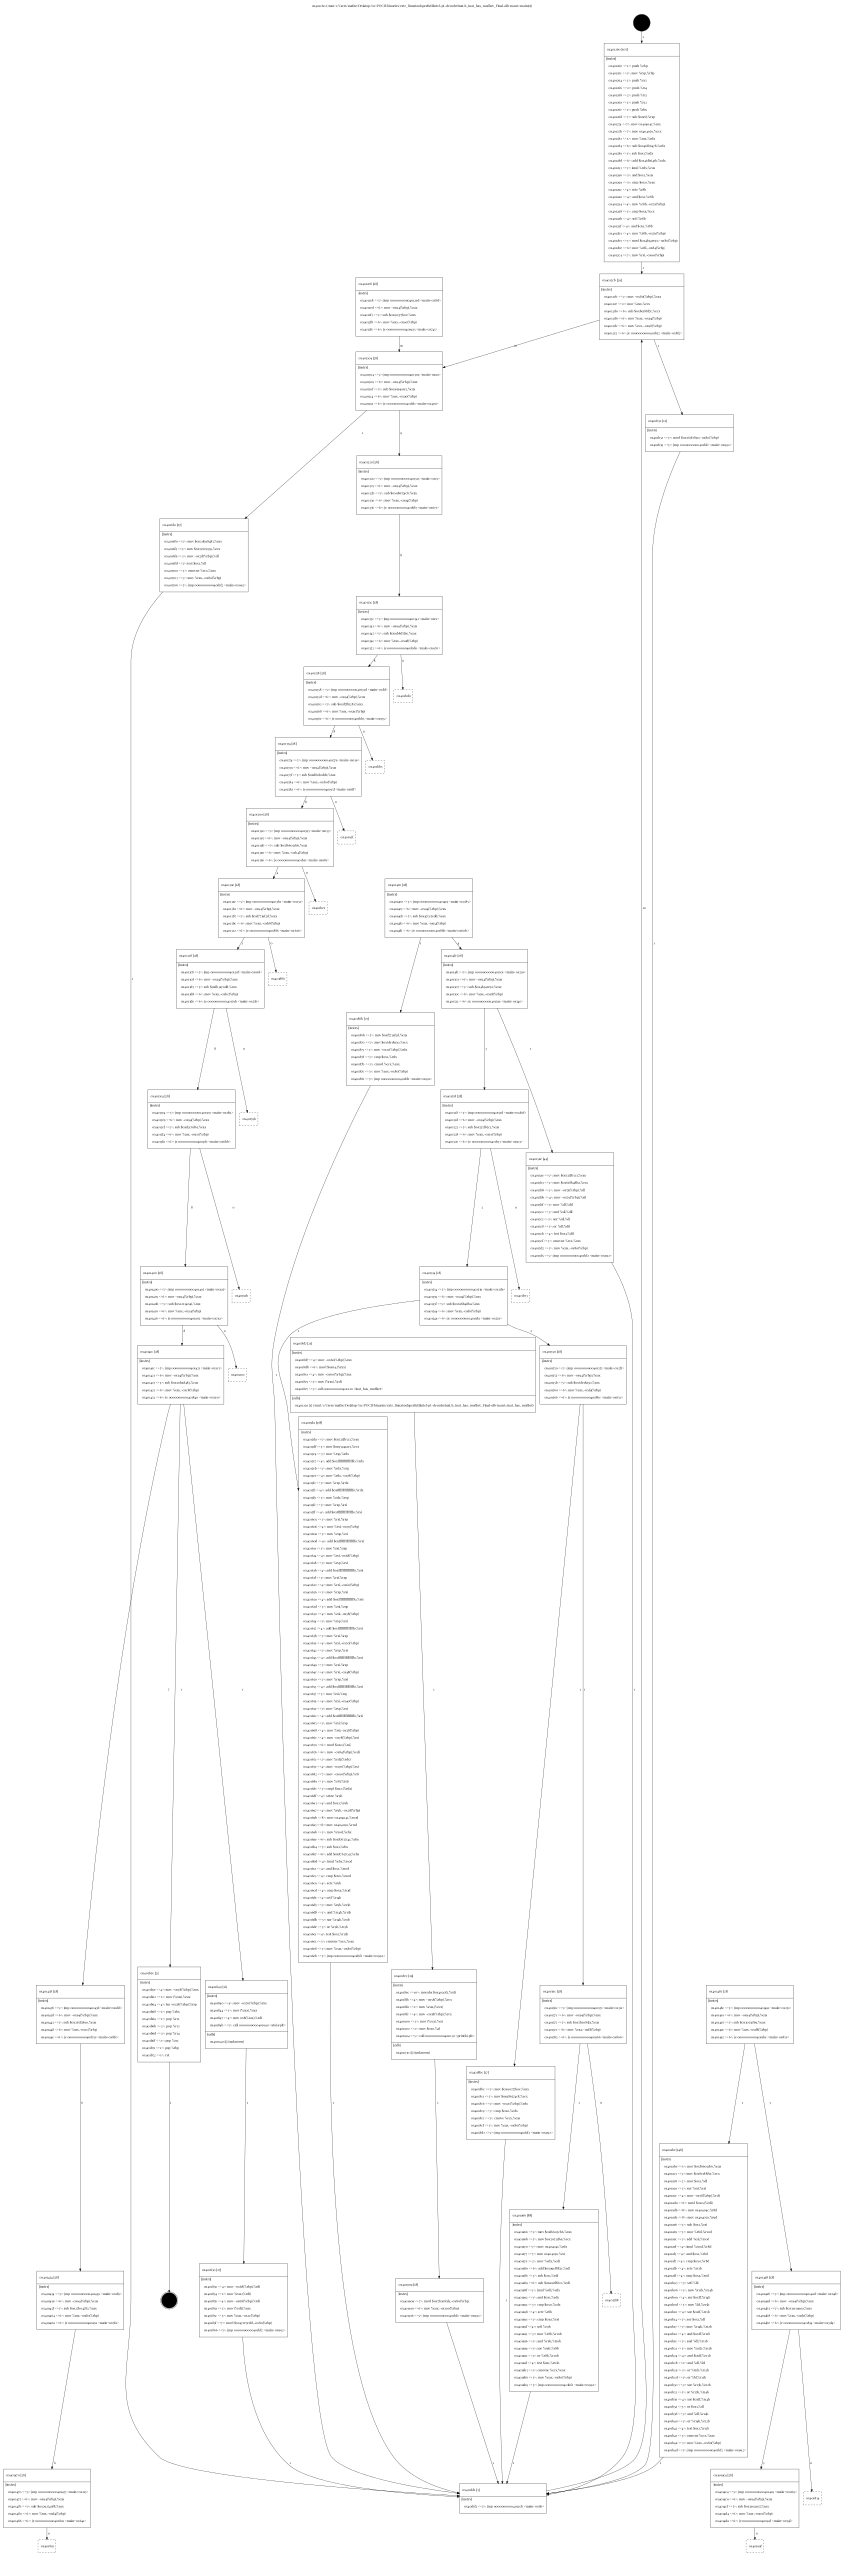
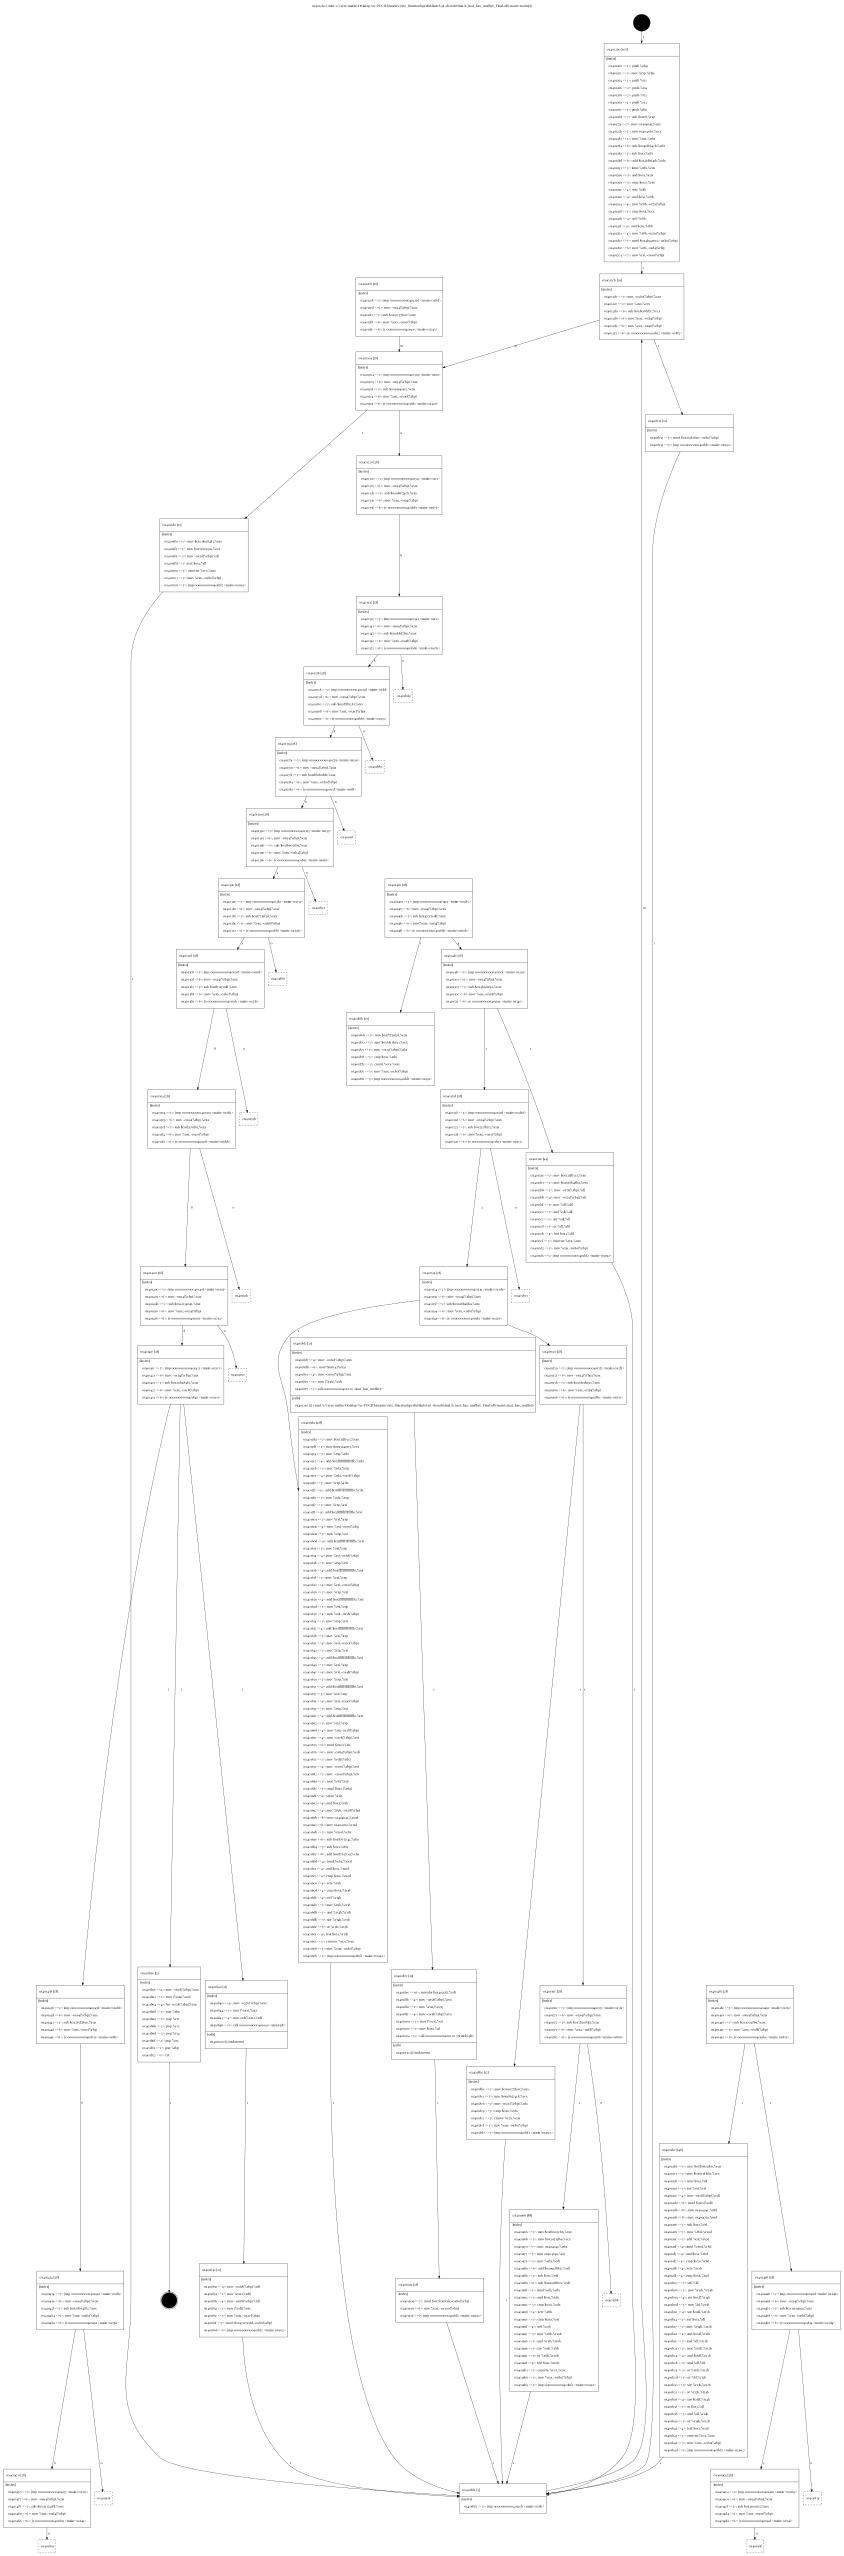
(286, 1829) -> none
none -> (104, 2499)
